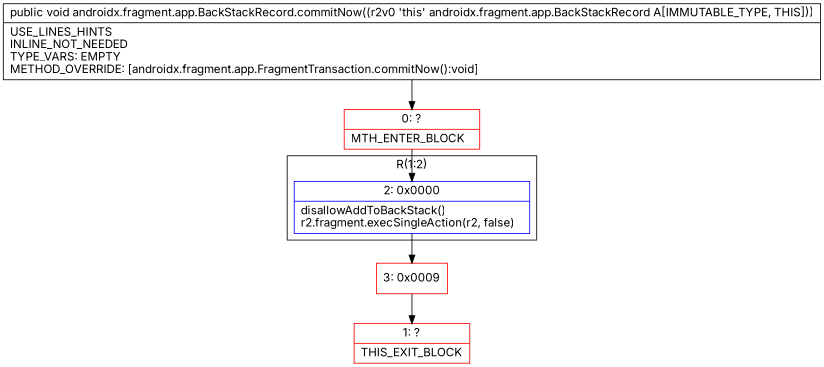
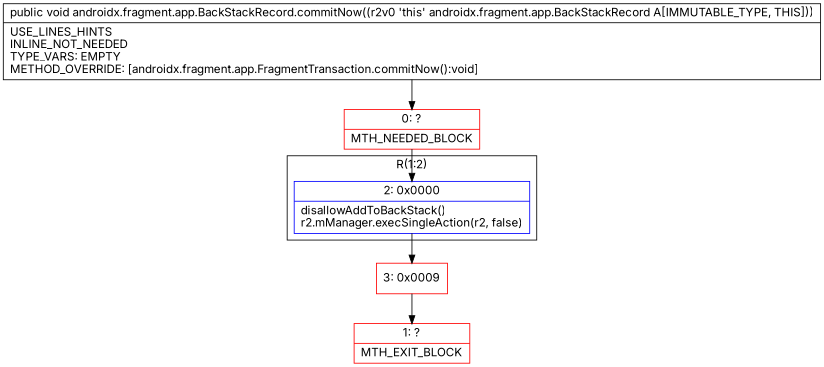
(408, 139) -> (412, 139)
(408, 223) -> (412, 223)
(412, 353) -> (412, 353)
